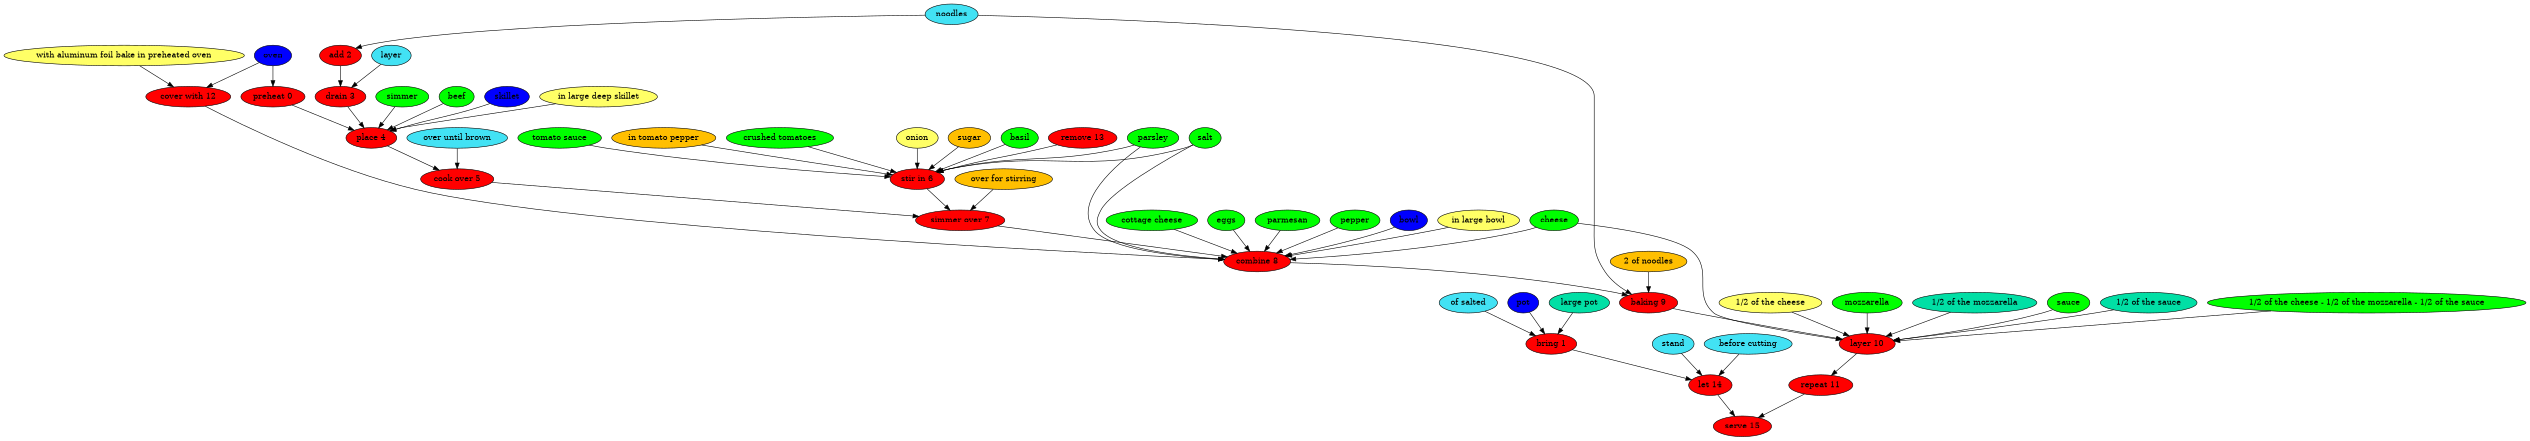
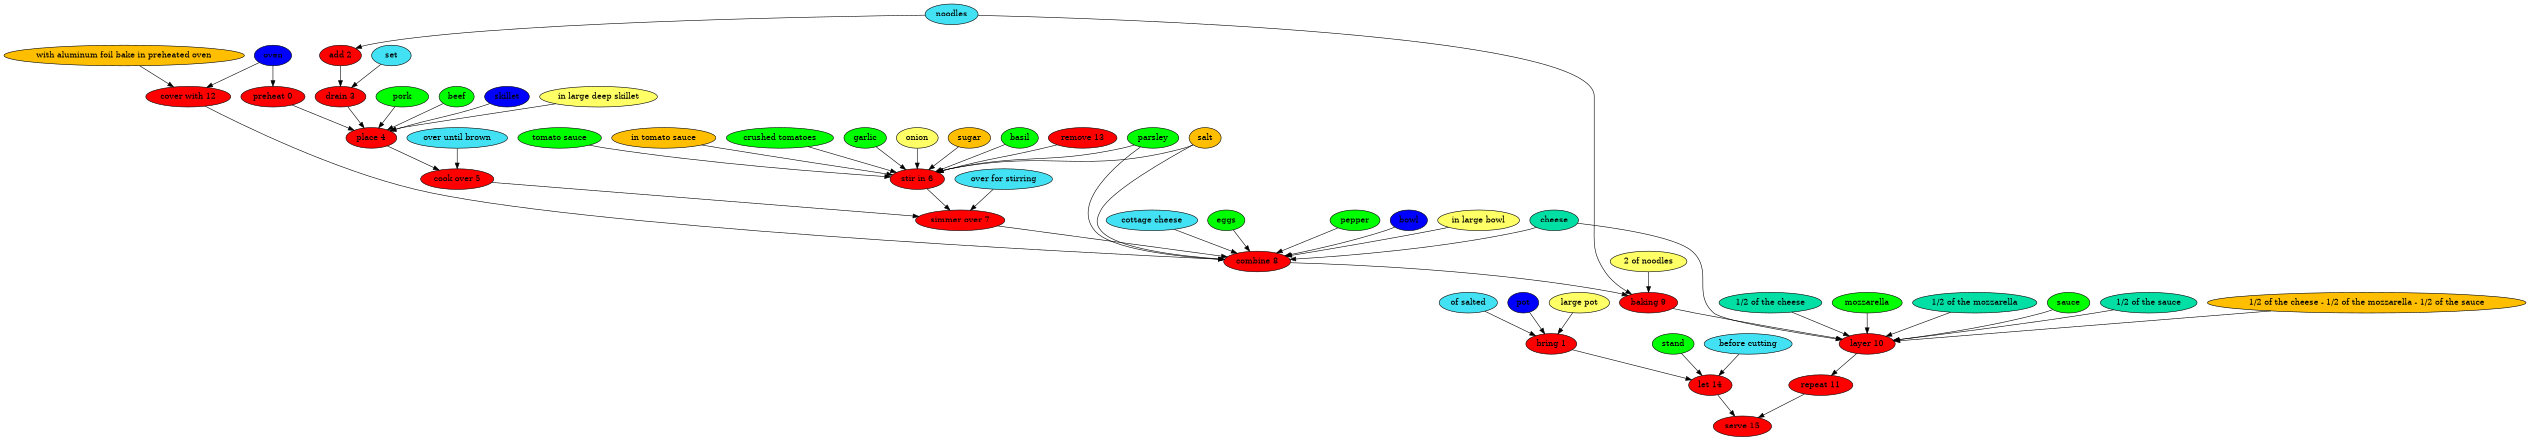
(124, 56) -> (124, 56)
(391, 56) -> (391, 56)
(402, 97) -> (402, 97)
(664, 138) -> (664, 138)
none -> (865, 138)
(1205, 138) -> (1205, 138)
(1004, 179) -> (1004, 179)
(1152, 220) -> (1152, 220)
(1288, 220) -> none
(1554, 220) -> (1554, 220)
(1649, 262) -> (1649, 262)
(1579, 303) -> (1579, 303)
(1770, 303) -> (1770, 303)
(2367, 303) -> (2367, 303)
(1673, 344) -> (1673, 344)
